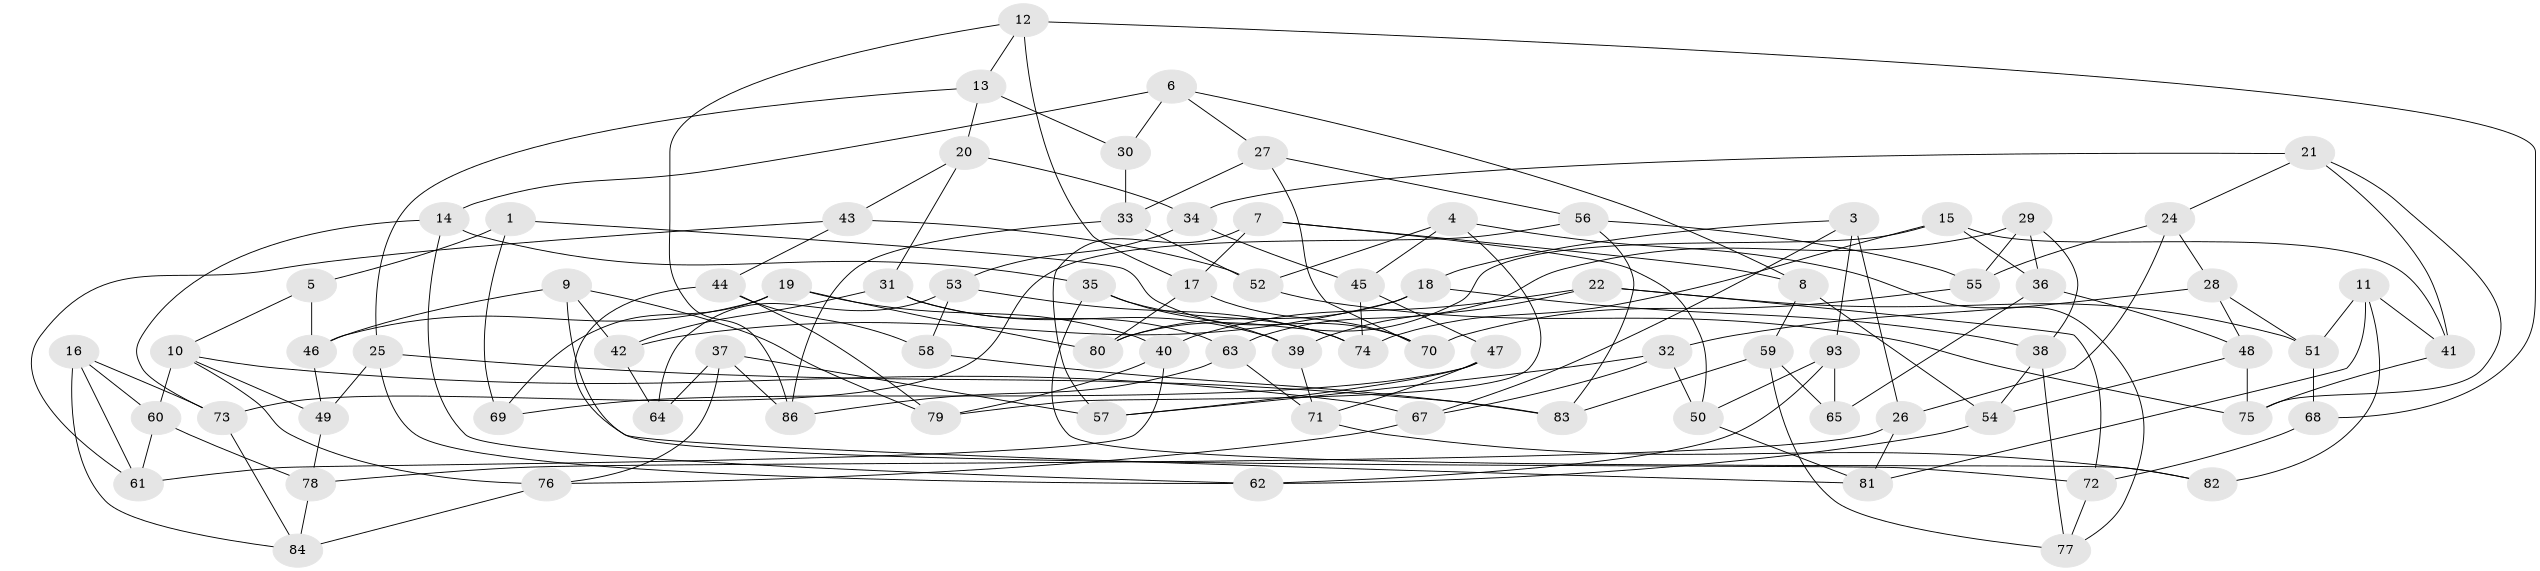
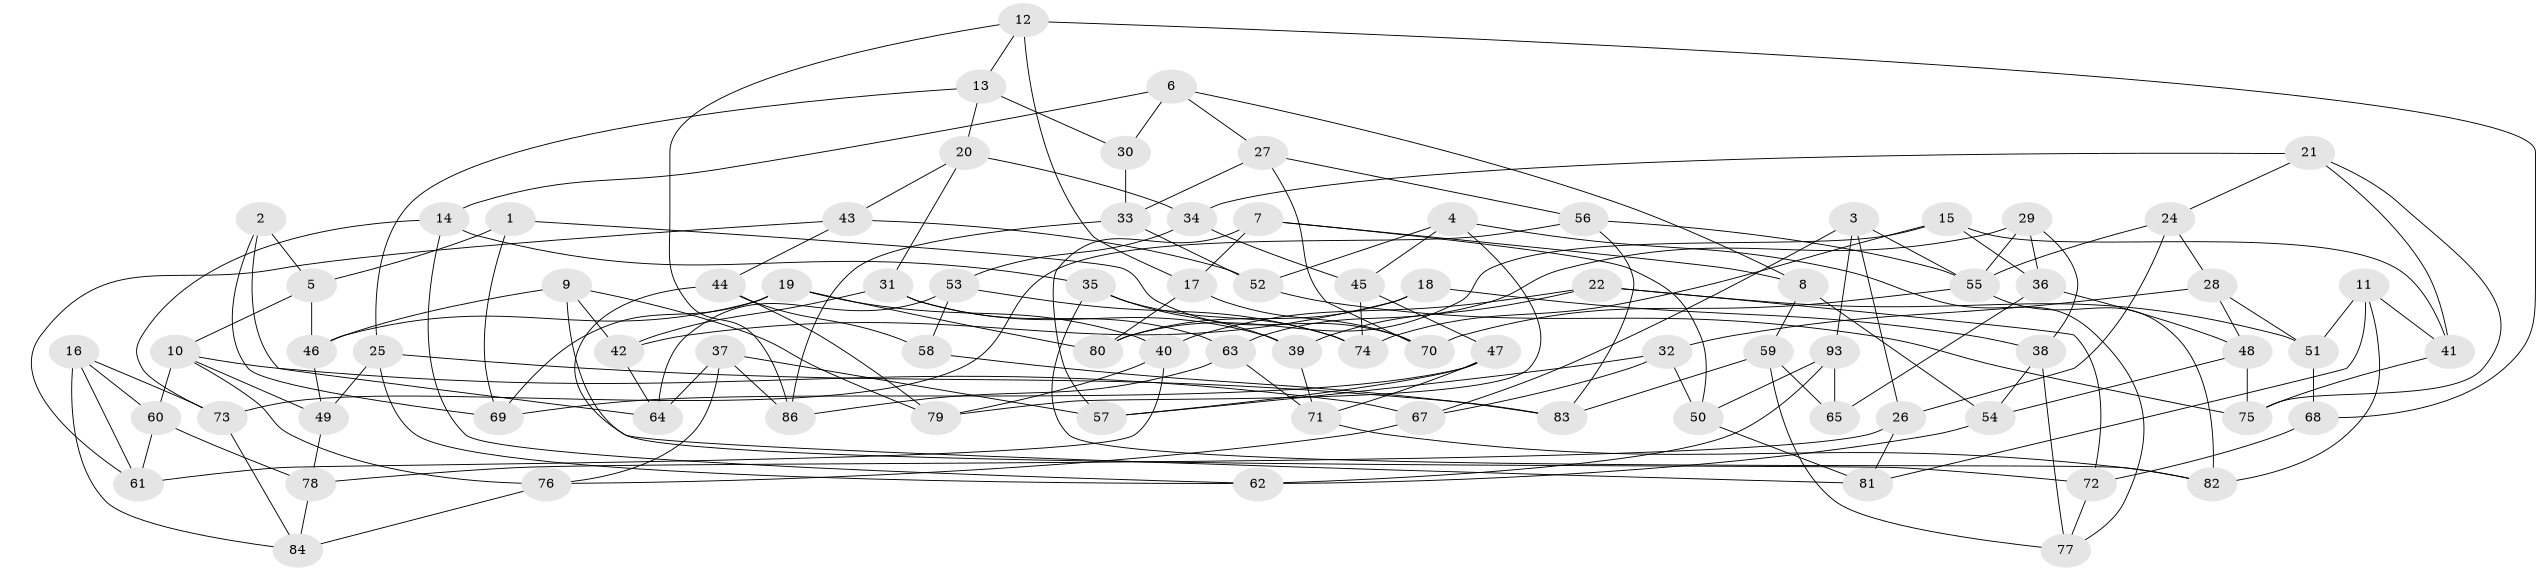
none -> (261, 219)
(1636, 237) -> (1914, 252)
none -> (2162, 325)
